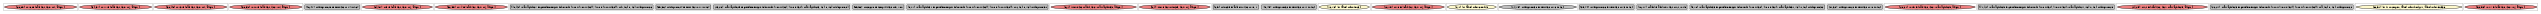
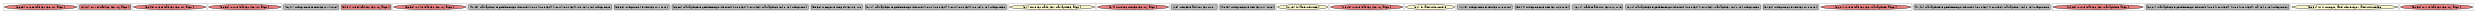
(116, 7) -> (105, 7)
(397, 7) -> (366, 7)
(1094, 7) -> (1052, 7)
(1538, 7) -> (1485, 7)
